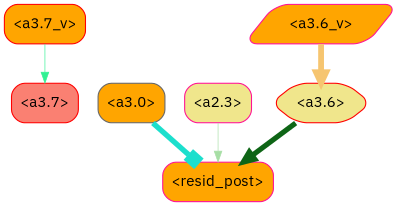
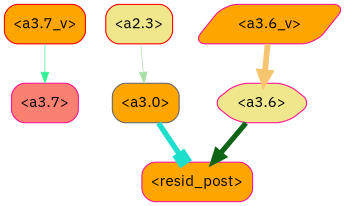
(45, 103) -> (45, 103)
(218, 103) -> (139, 24)
(321, 103) -> (262, 103)
(218, 137) -> (142, 58)
